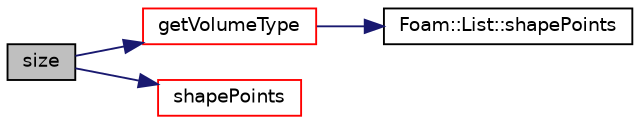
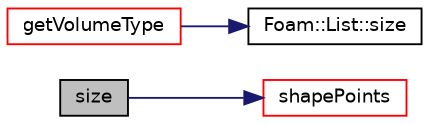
(508, 26) -> (335, 26)
(100, 51) -> none
